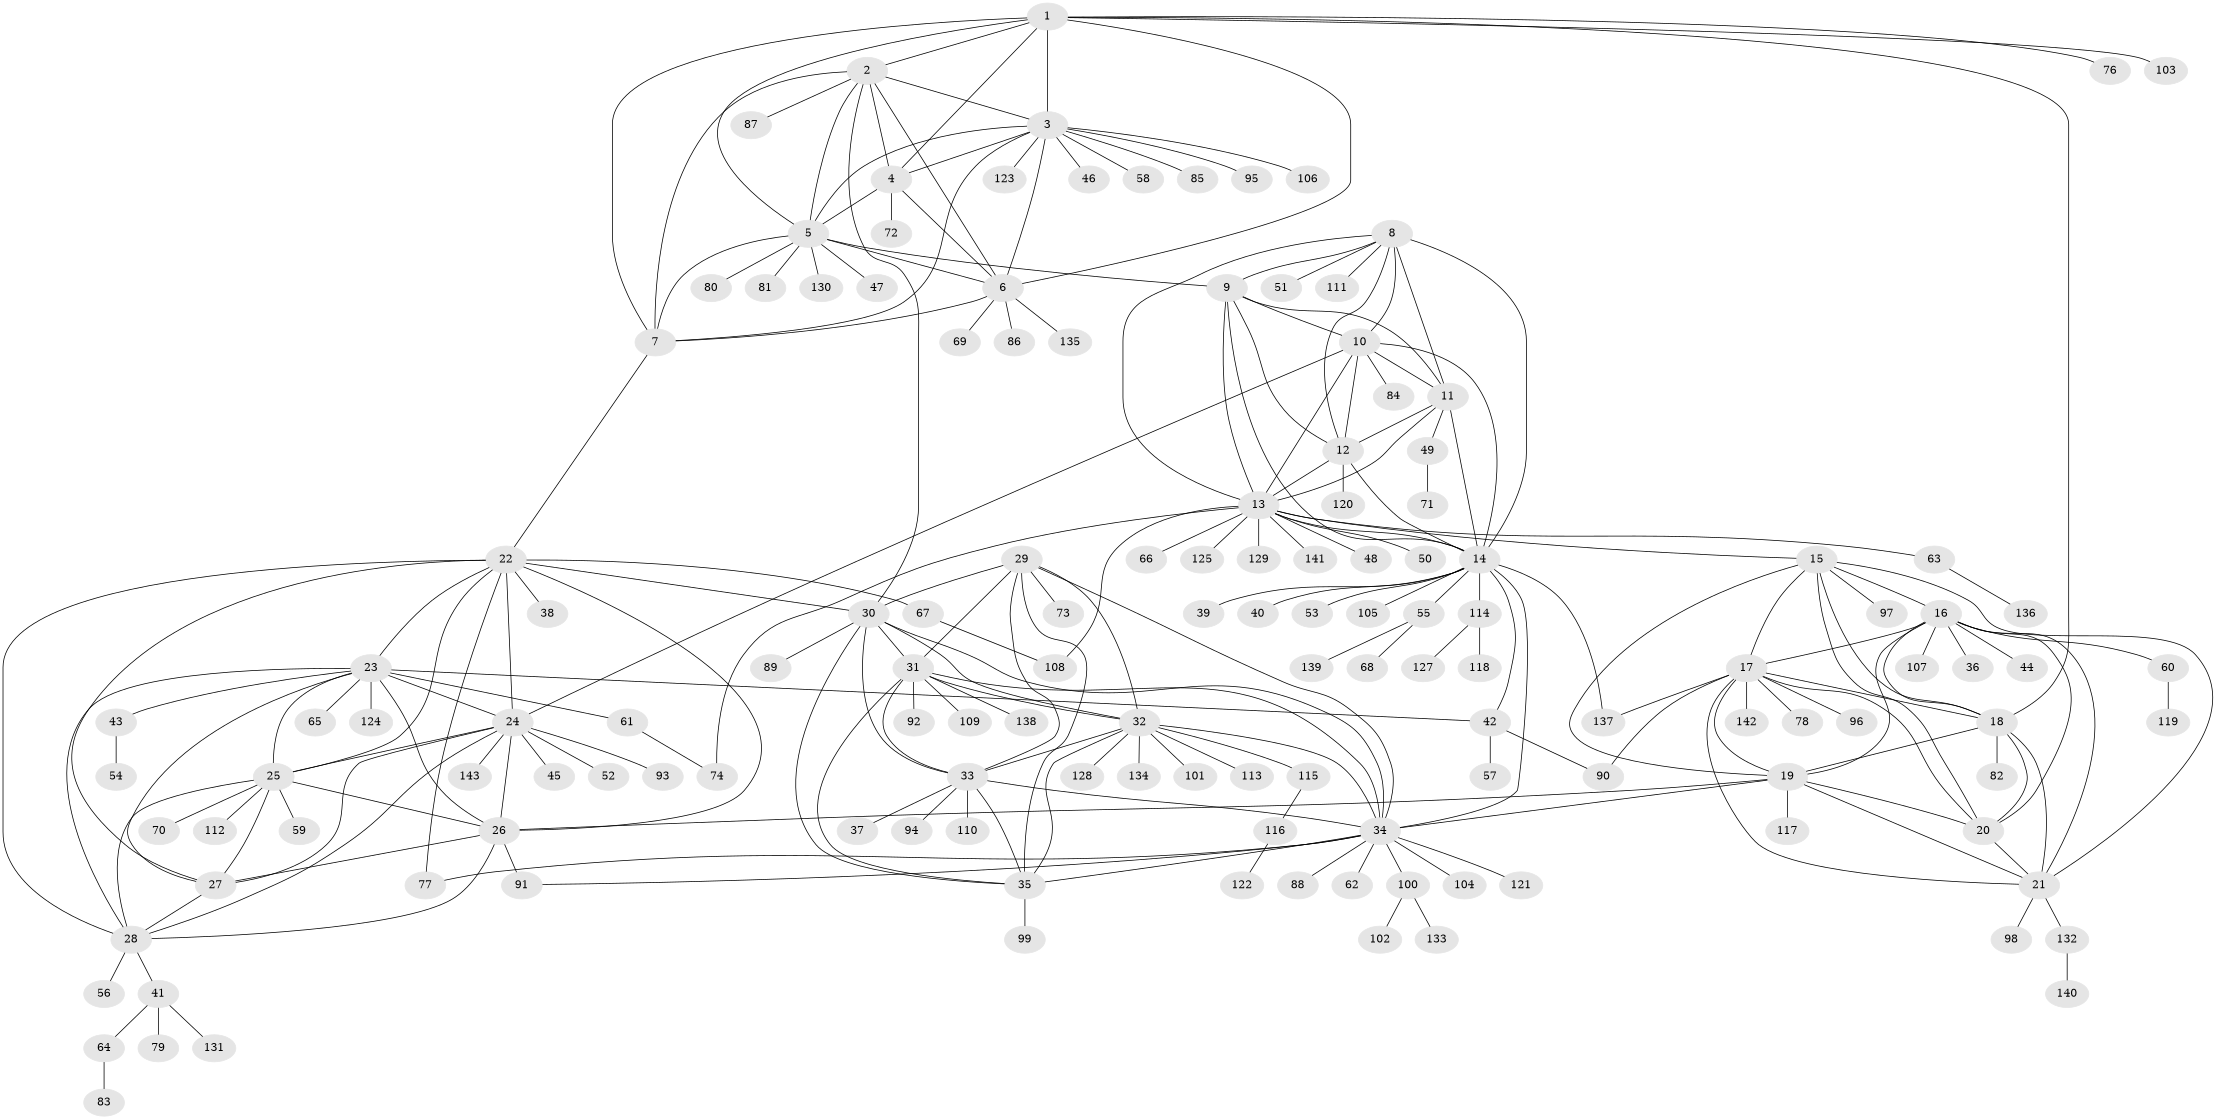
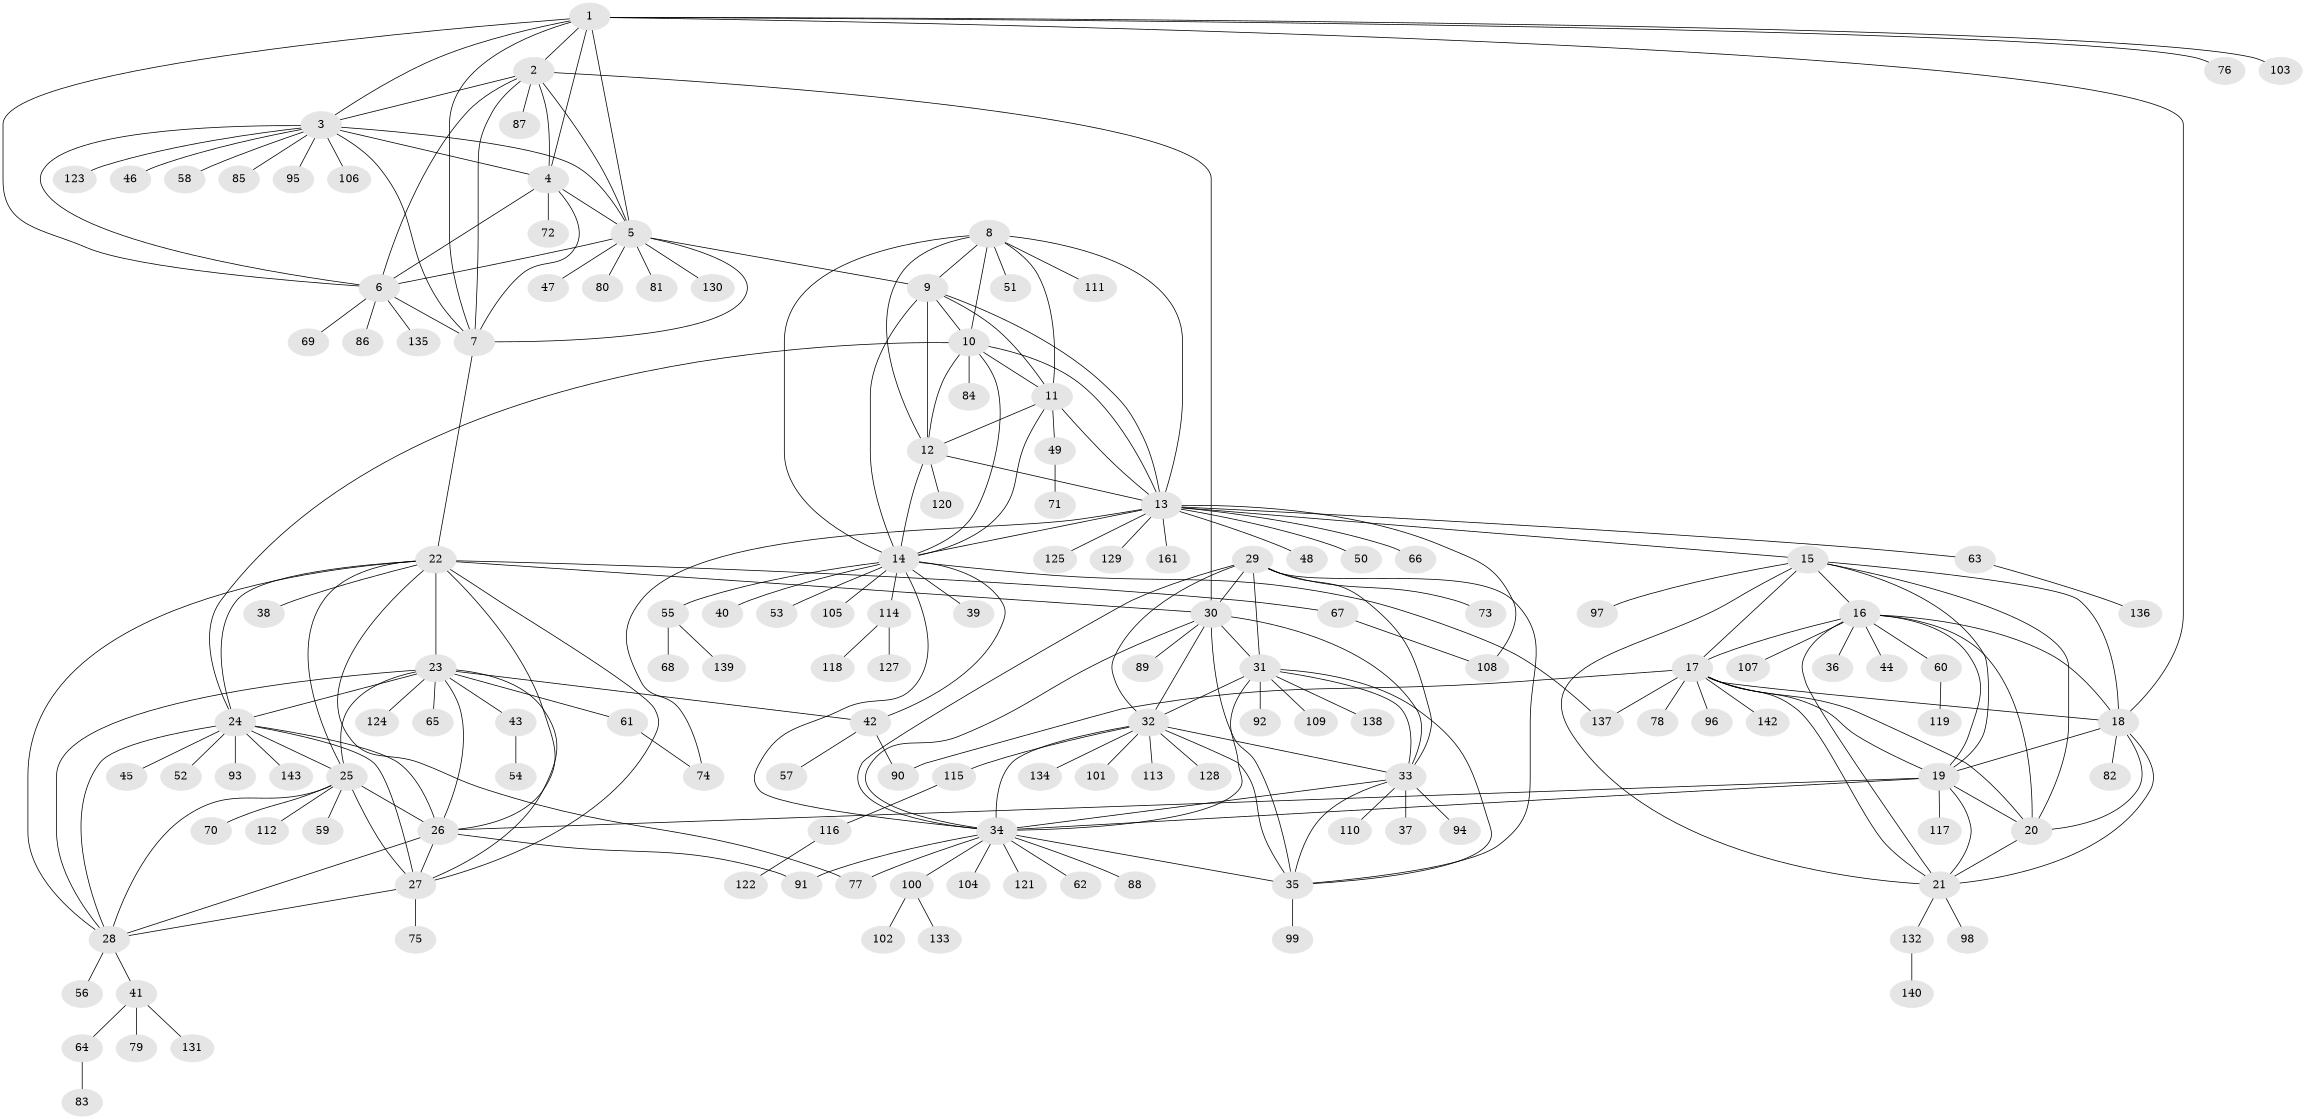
none -> (547, 264)
(1315, 560) -> (1168, 560)
none -> (416, 940)
